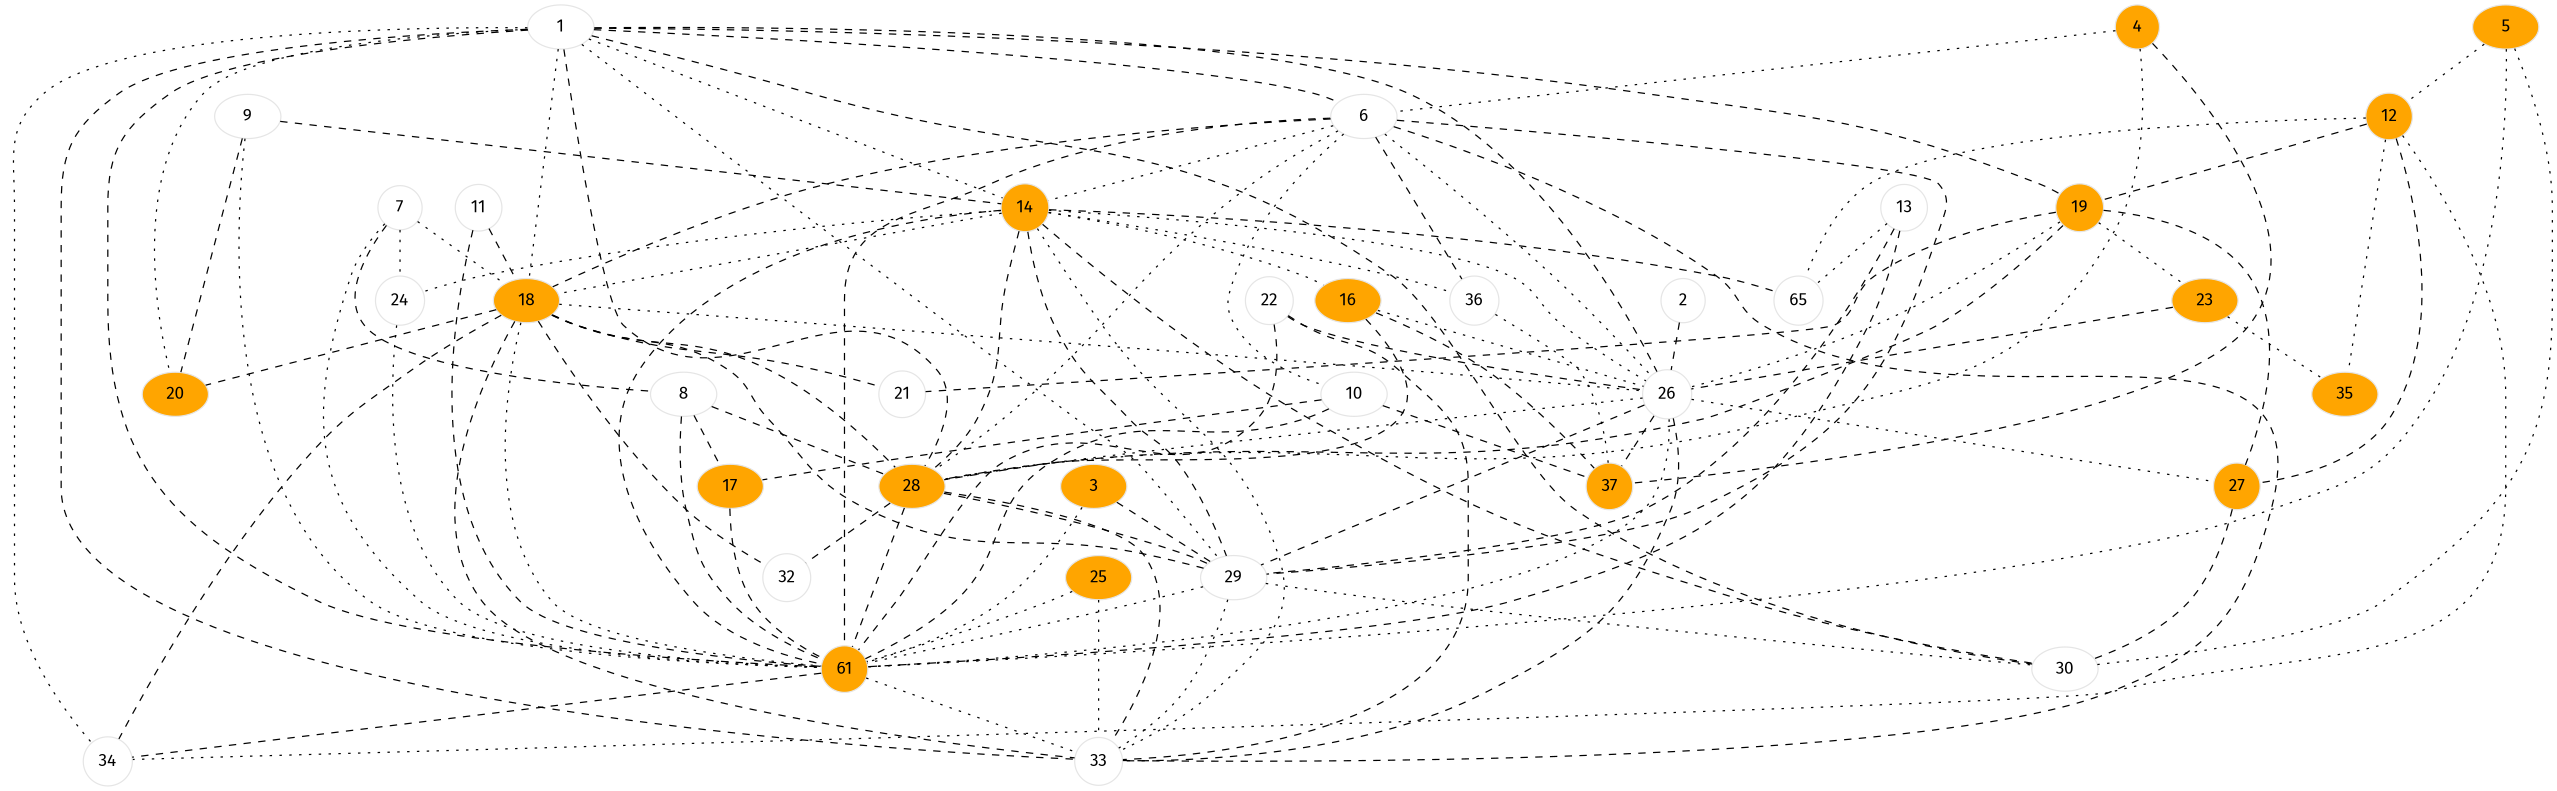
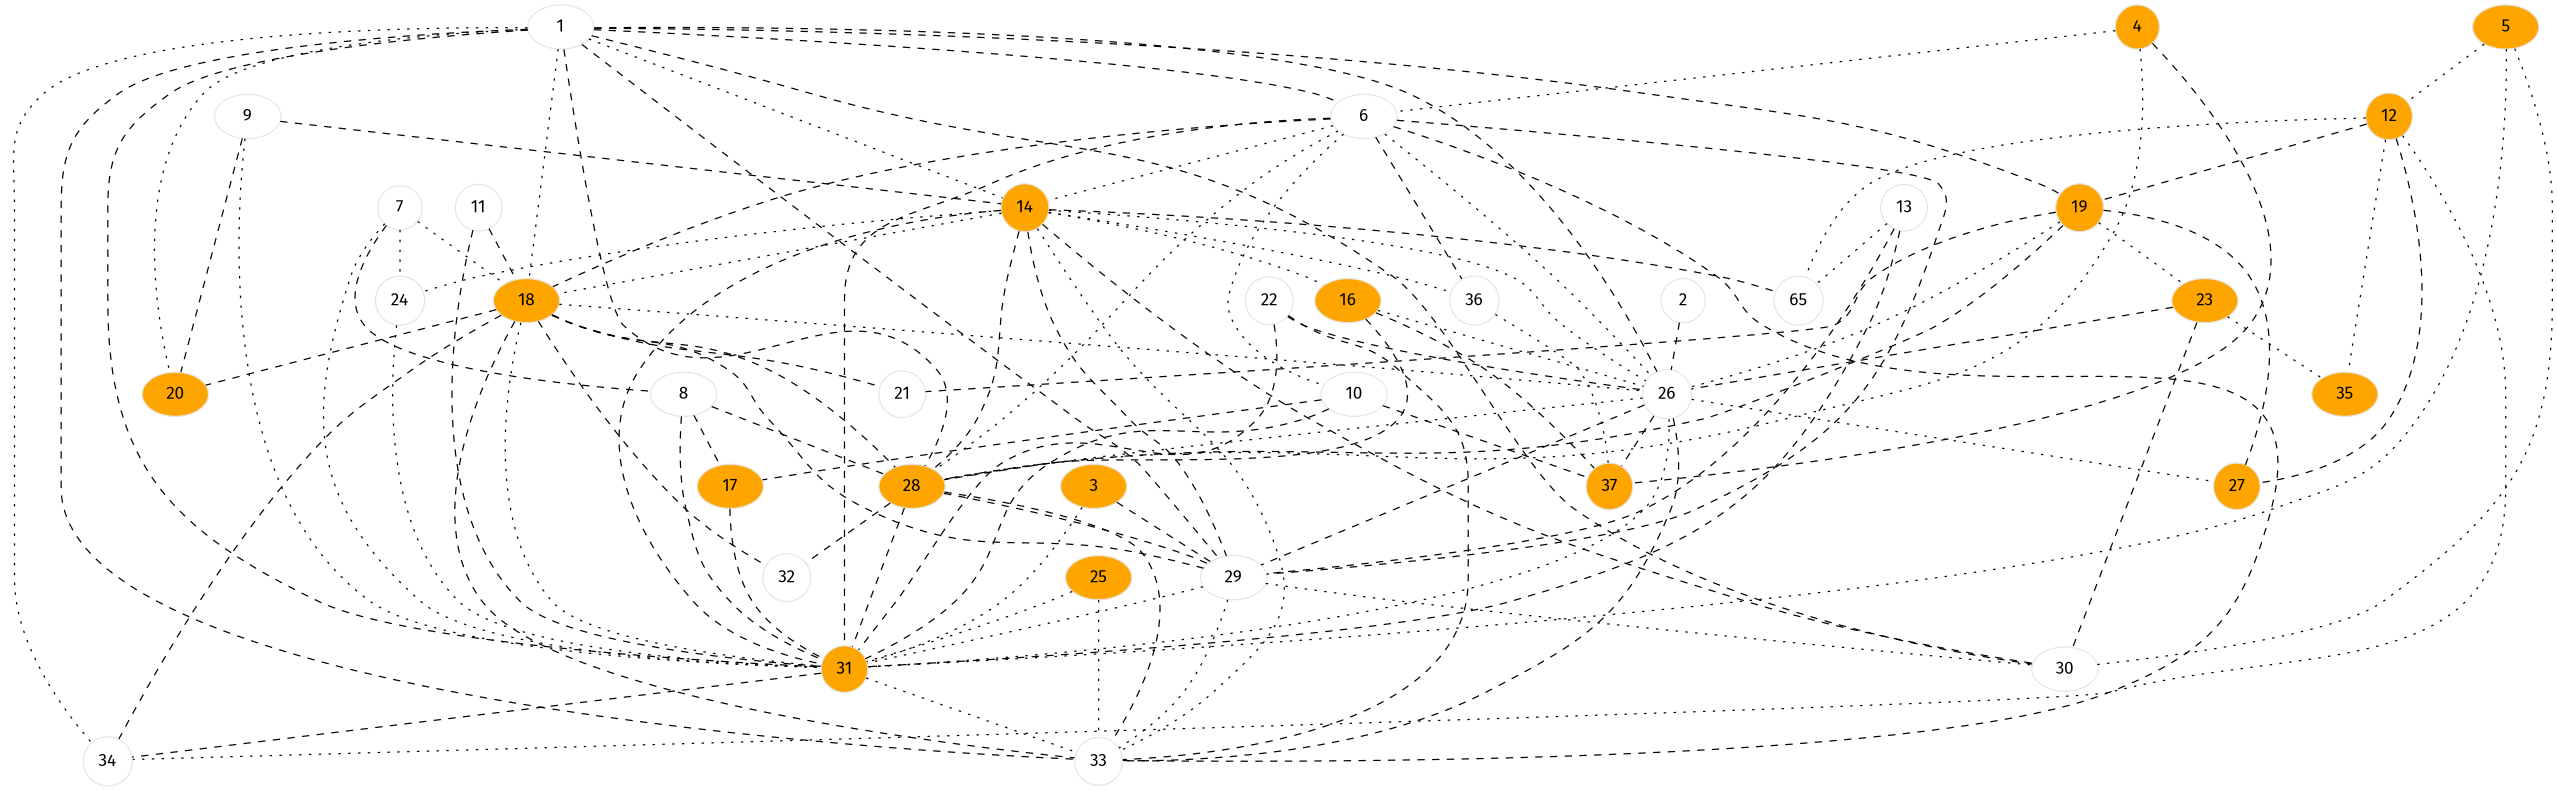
(908, 293) -> (908, 293)
(2186, 604) -> (2135, 485)
(844, 669) -> (844, 669)
